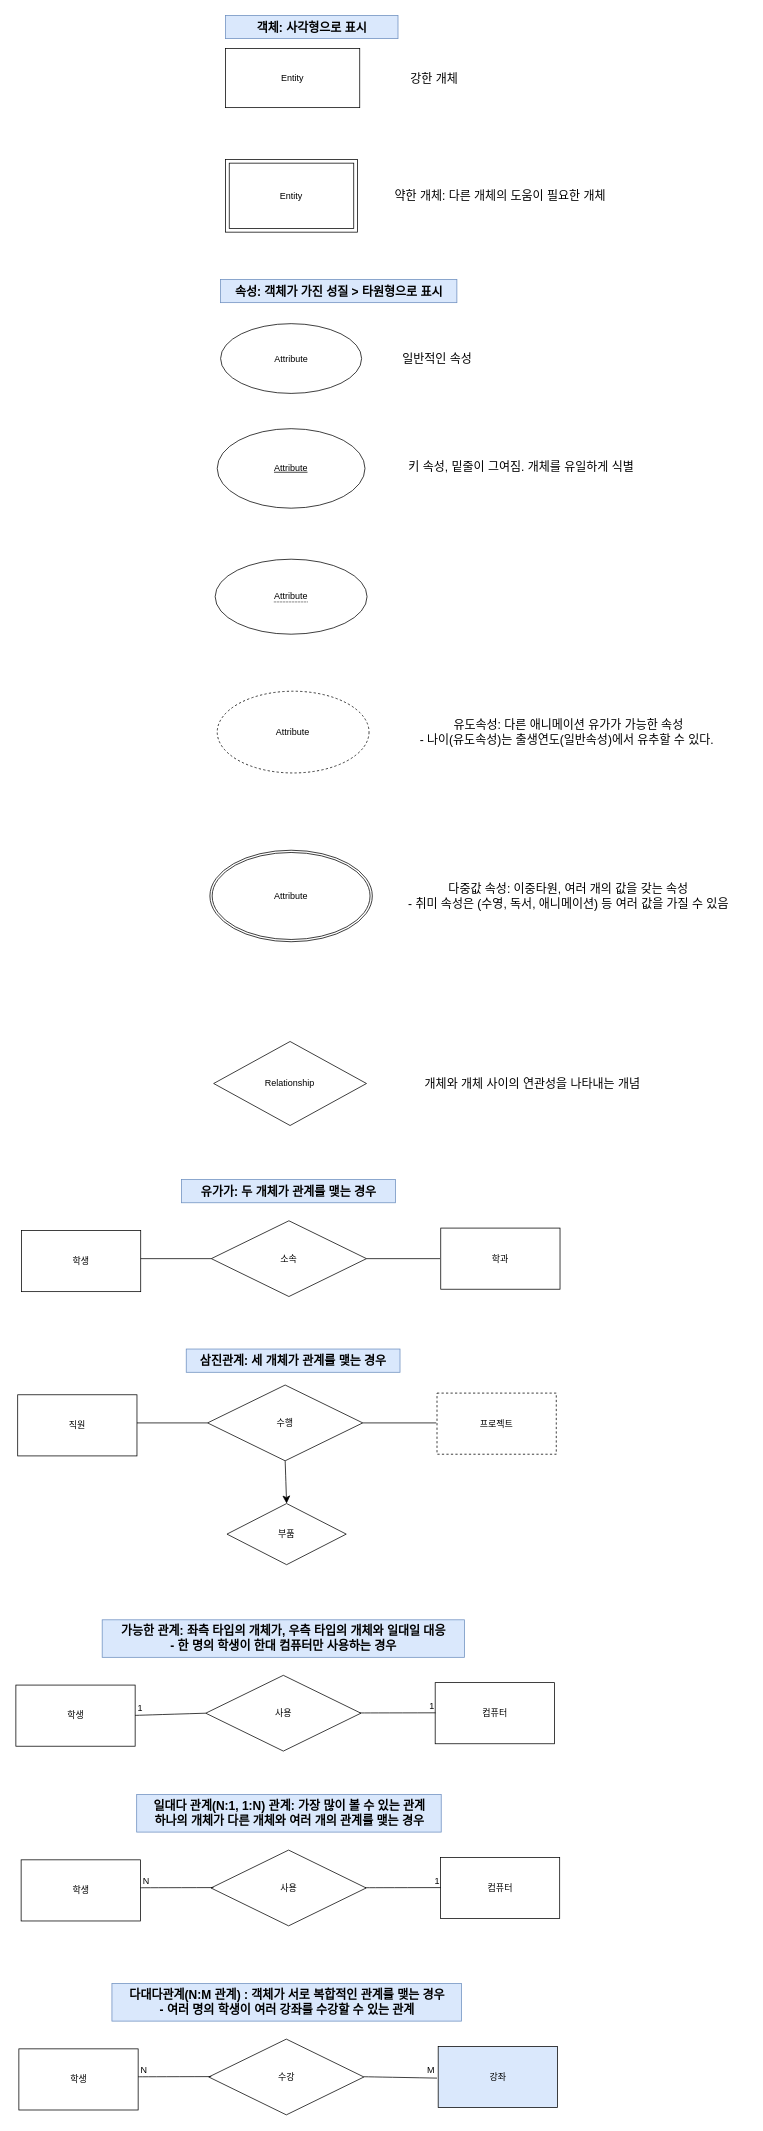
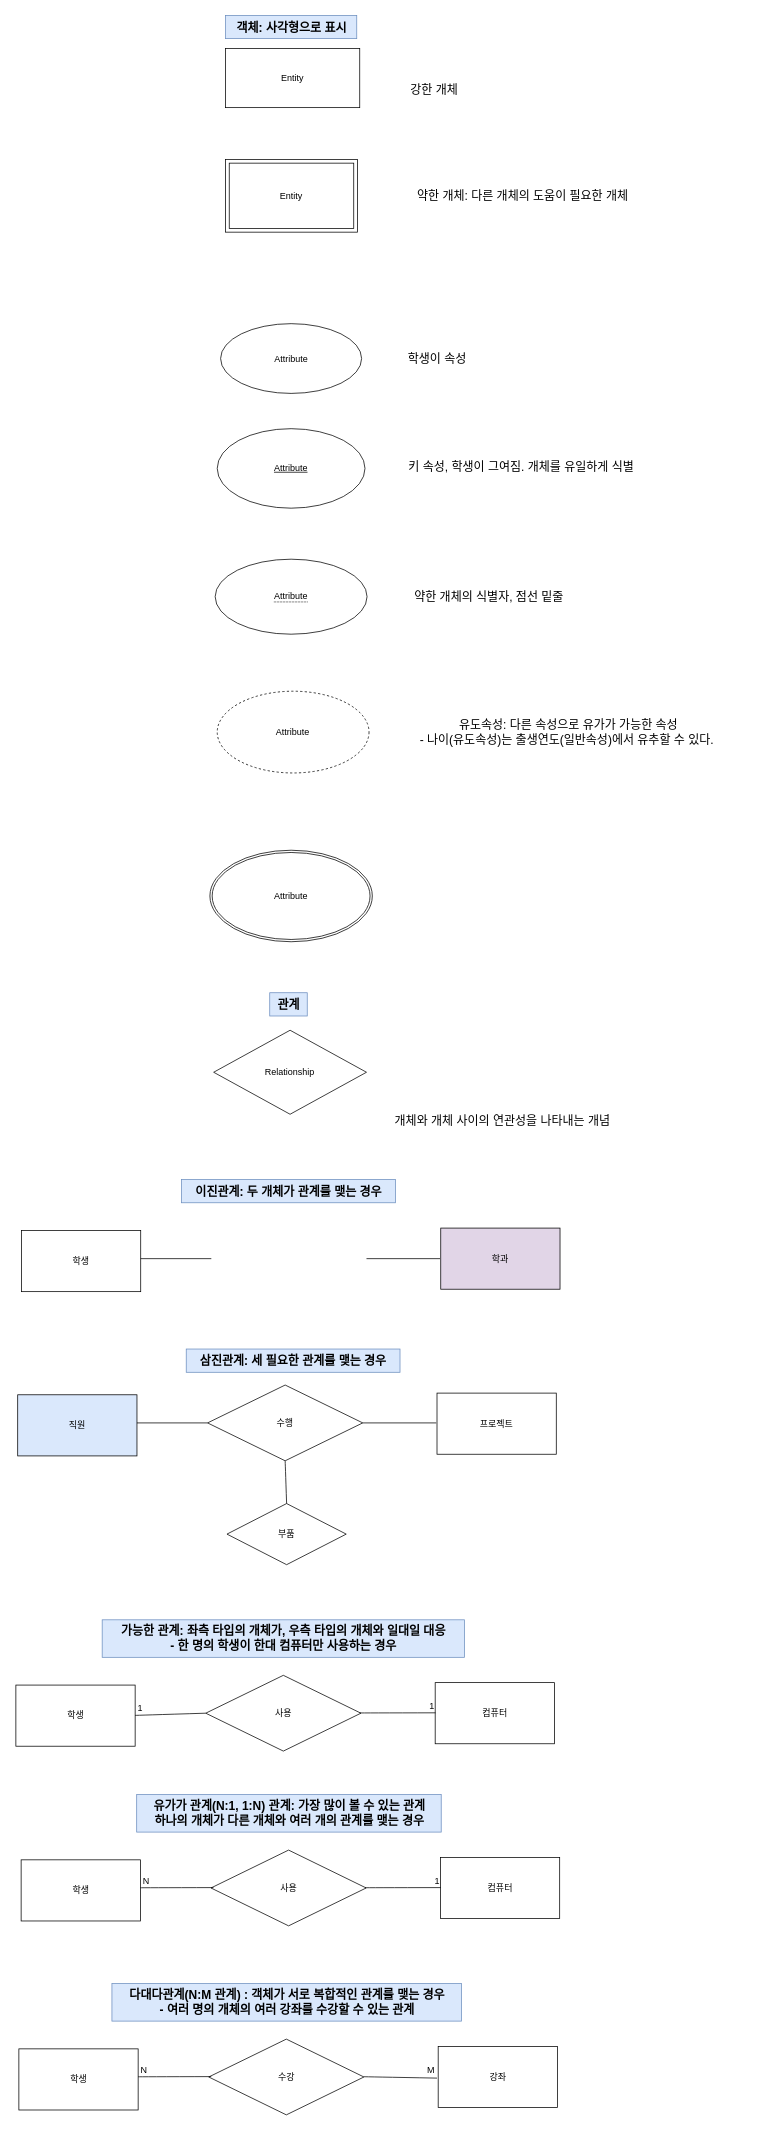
(312, 27) -> (291, 27)
(434, 78) -> (434, 89)
(500, 196) -> (522, 196)
(339, 291) -> none
(437, 359) -> (437, 359)
(521, 467) -> (521, 467)
none -> (489, 597)
(569, 732) -> (569, 732)
(568, 896) -> none
none -> (288, 1004)
(290, 1083) -> (290, 1072)
(532, 1083) -> (502, 1121)
(289, 1191) -> (289, 1191)
(289, 1259) -> none
(500, 1259) -> (500, 1259)
(293, 1361) -> (293, 1361)
(497, 1424) -> (497, 1424)
(77, 1425) -> (77, 1425)
(286, 1495) -> (286, 1498)
(290, 1813) -> (290, 1813)
(287, 2002) -> (287, 2002)
(498, 2077) -> (498, 2077)
